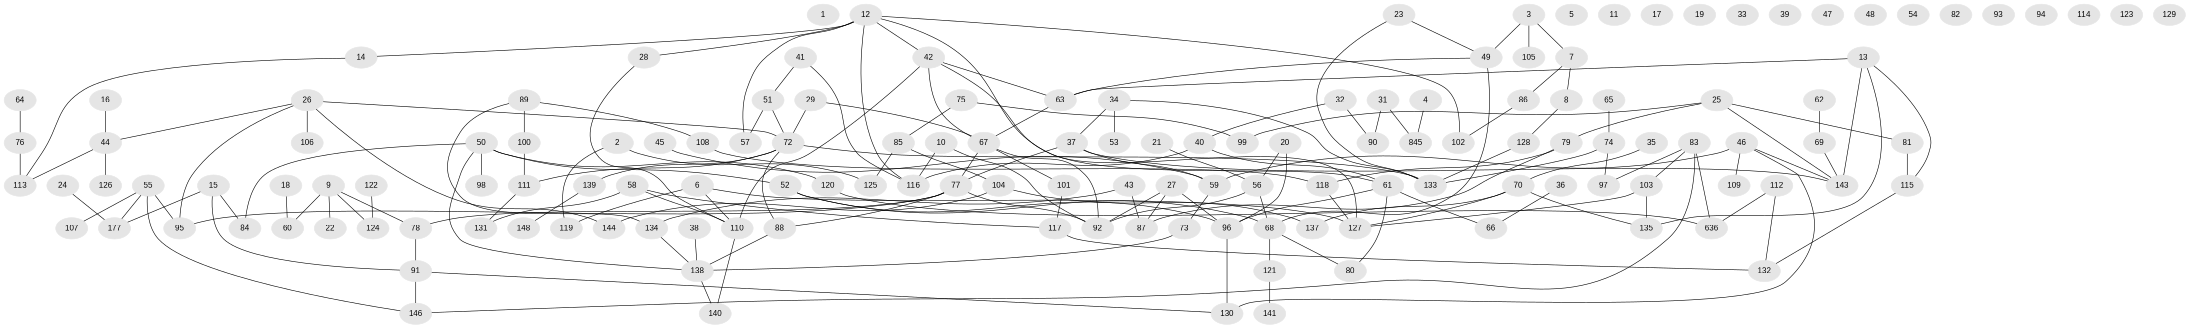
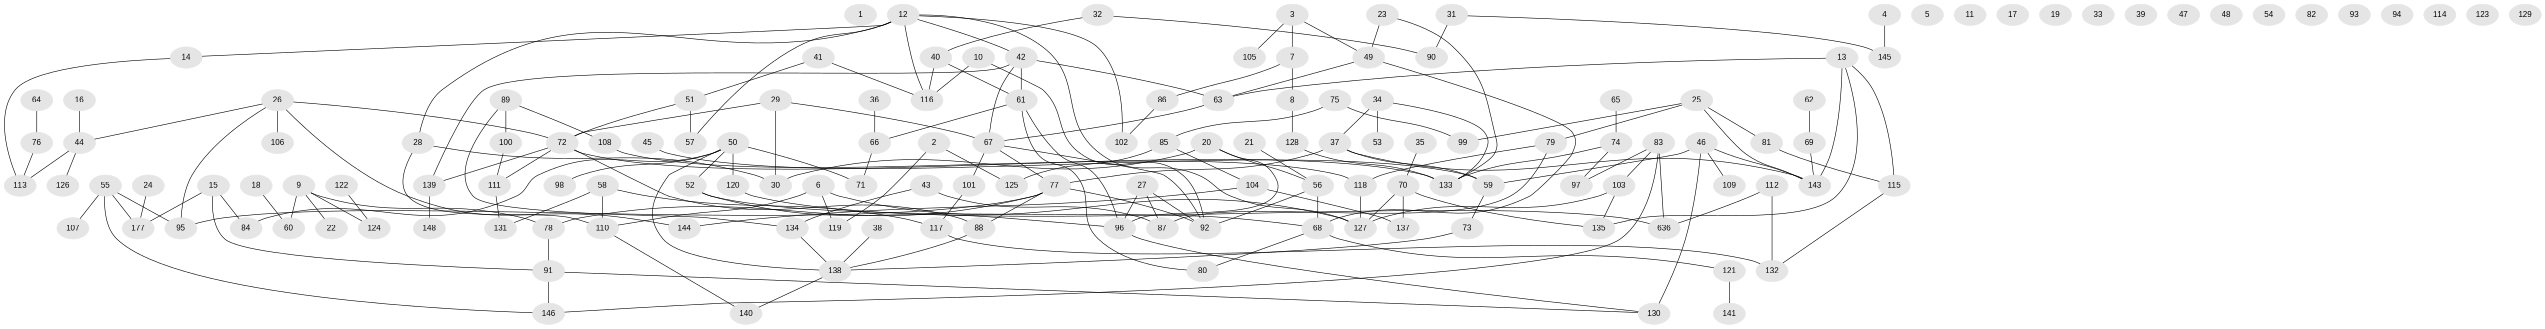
(826, 143) -> (696, 73)
(1416, 143) -> (1885, 58)
none -> (776, 186)
none -> (861, 186)
